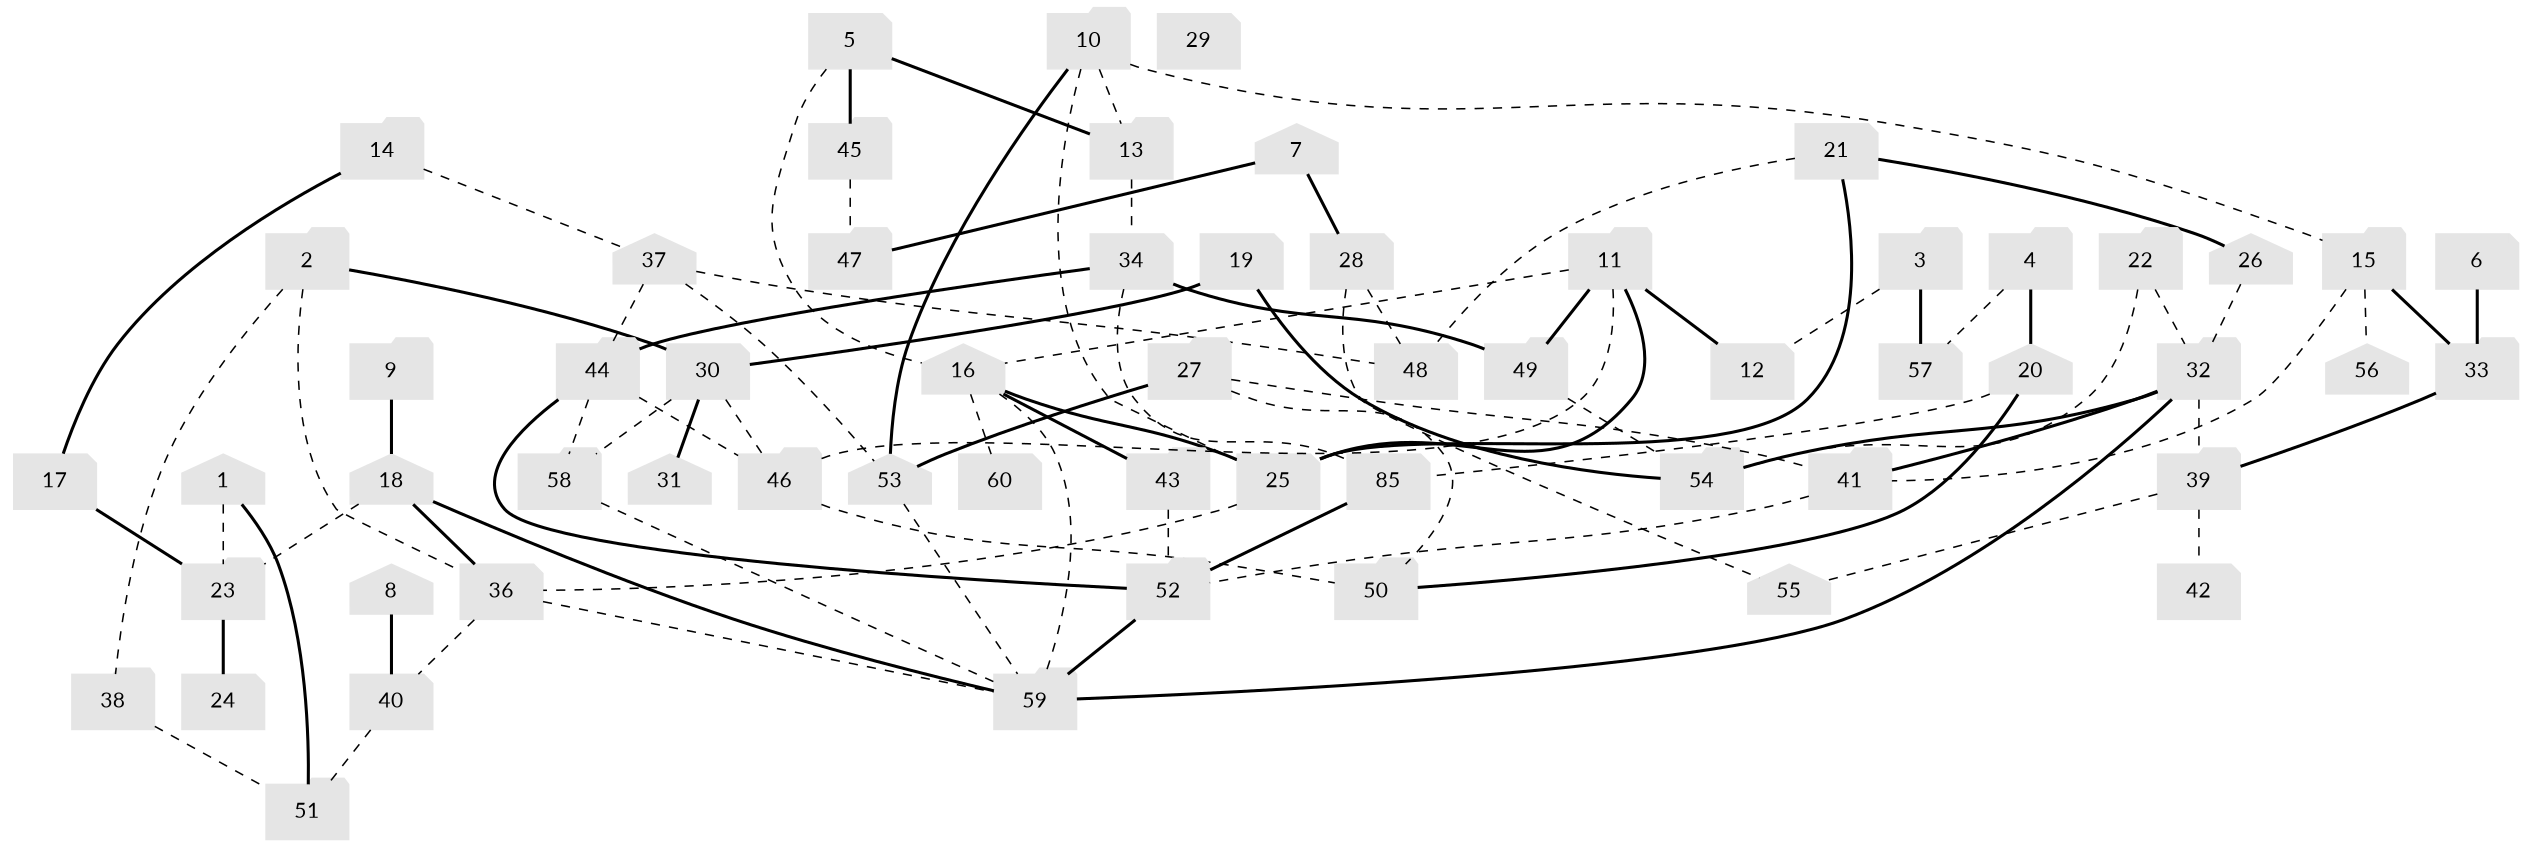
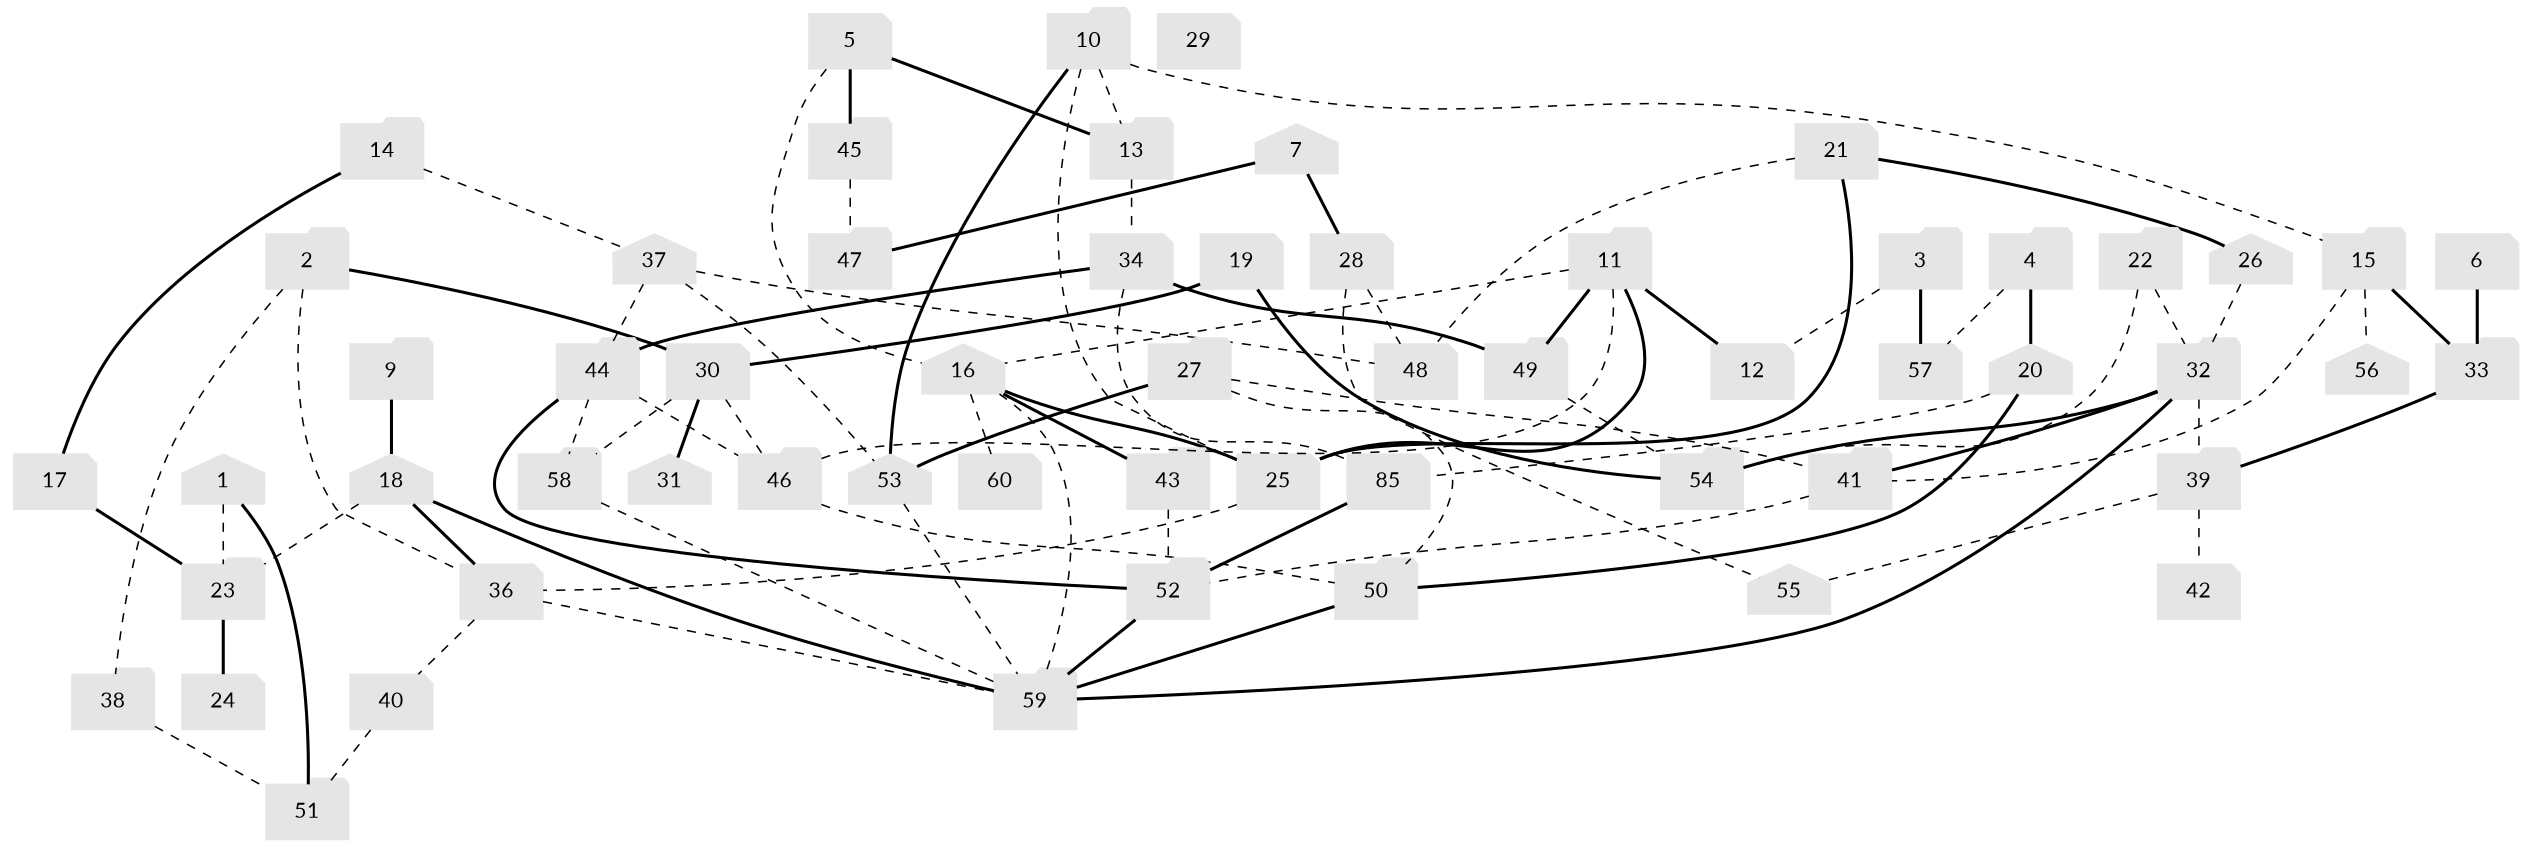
(391, 592) -> none
none -> (1206, 647)
